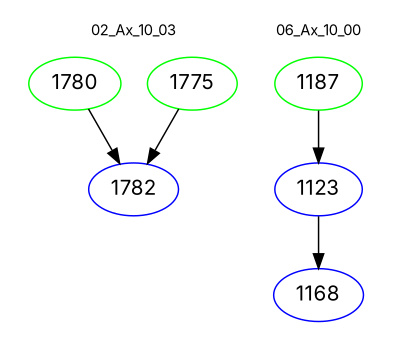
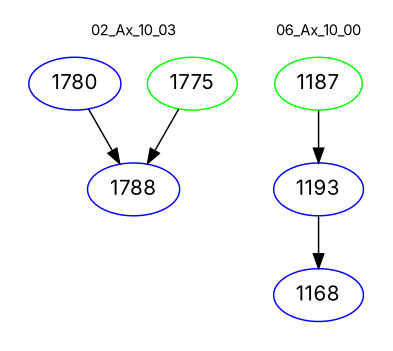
(75, 84) -> (75, 84)
(134, 189) -> (134, 189)
(319, 189) -> (319, 189)
